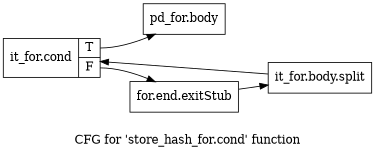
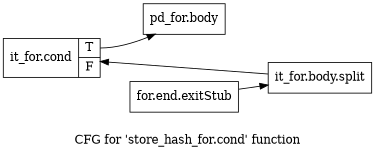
(124, 71) -> none
